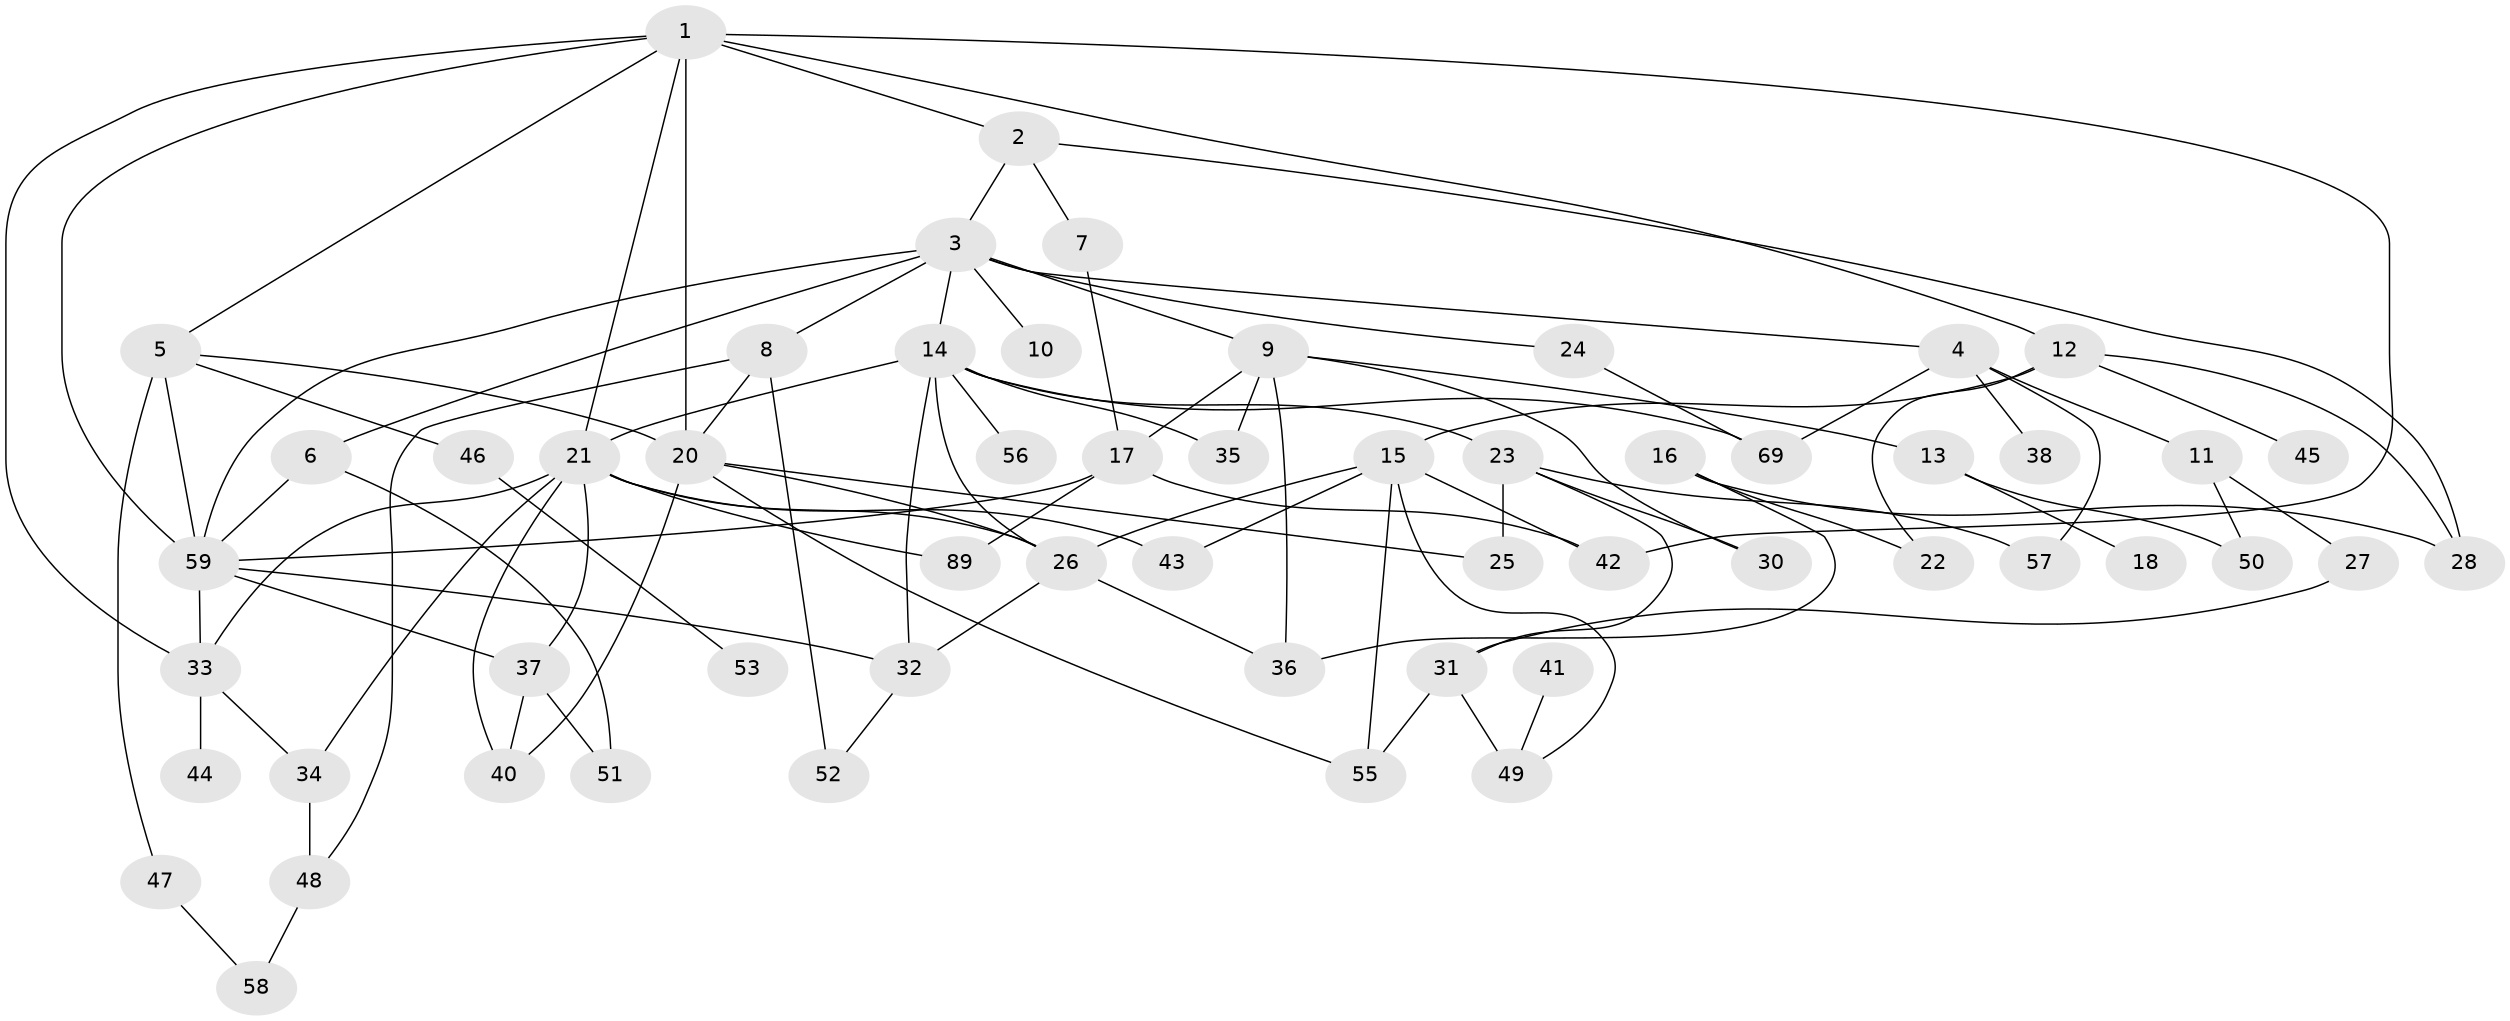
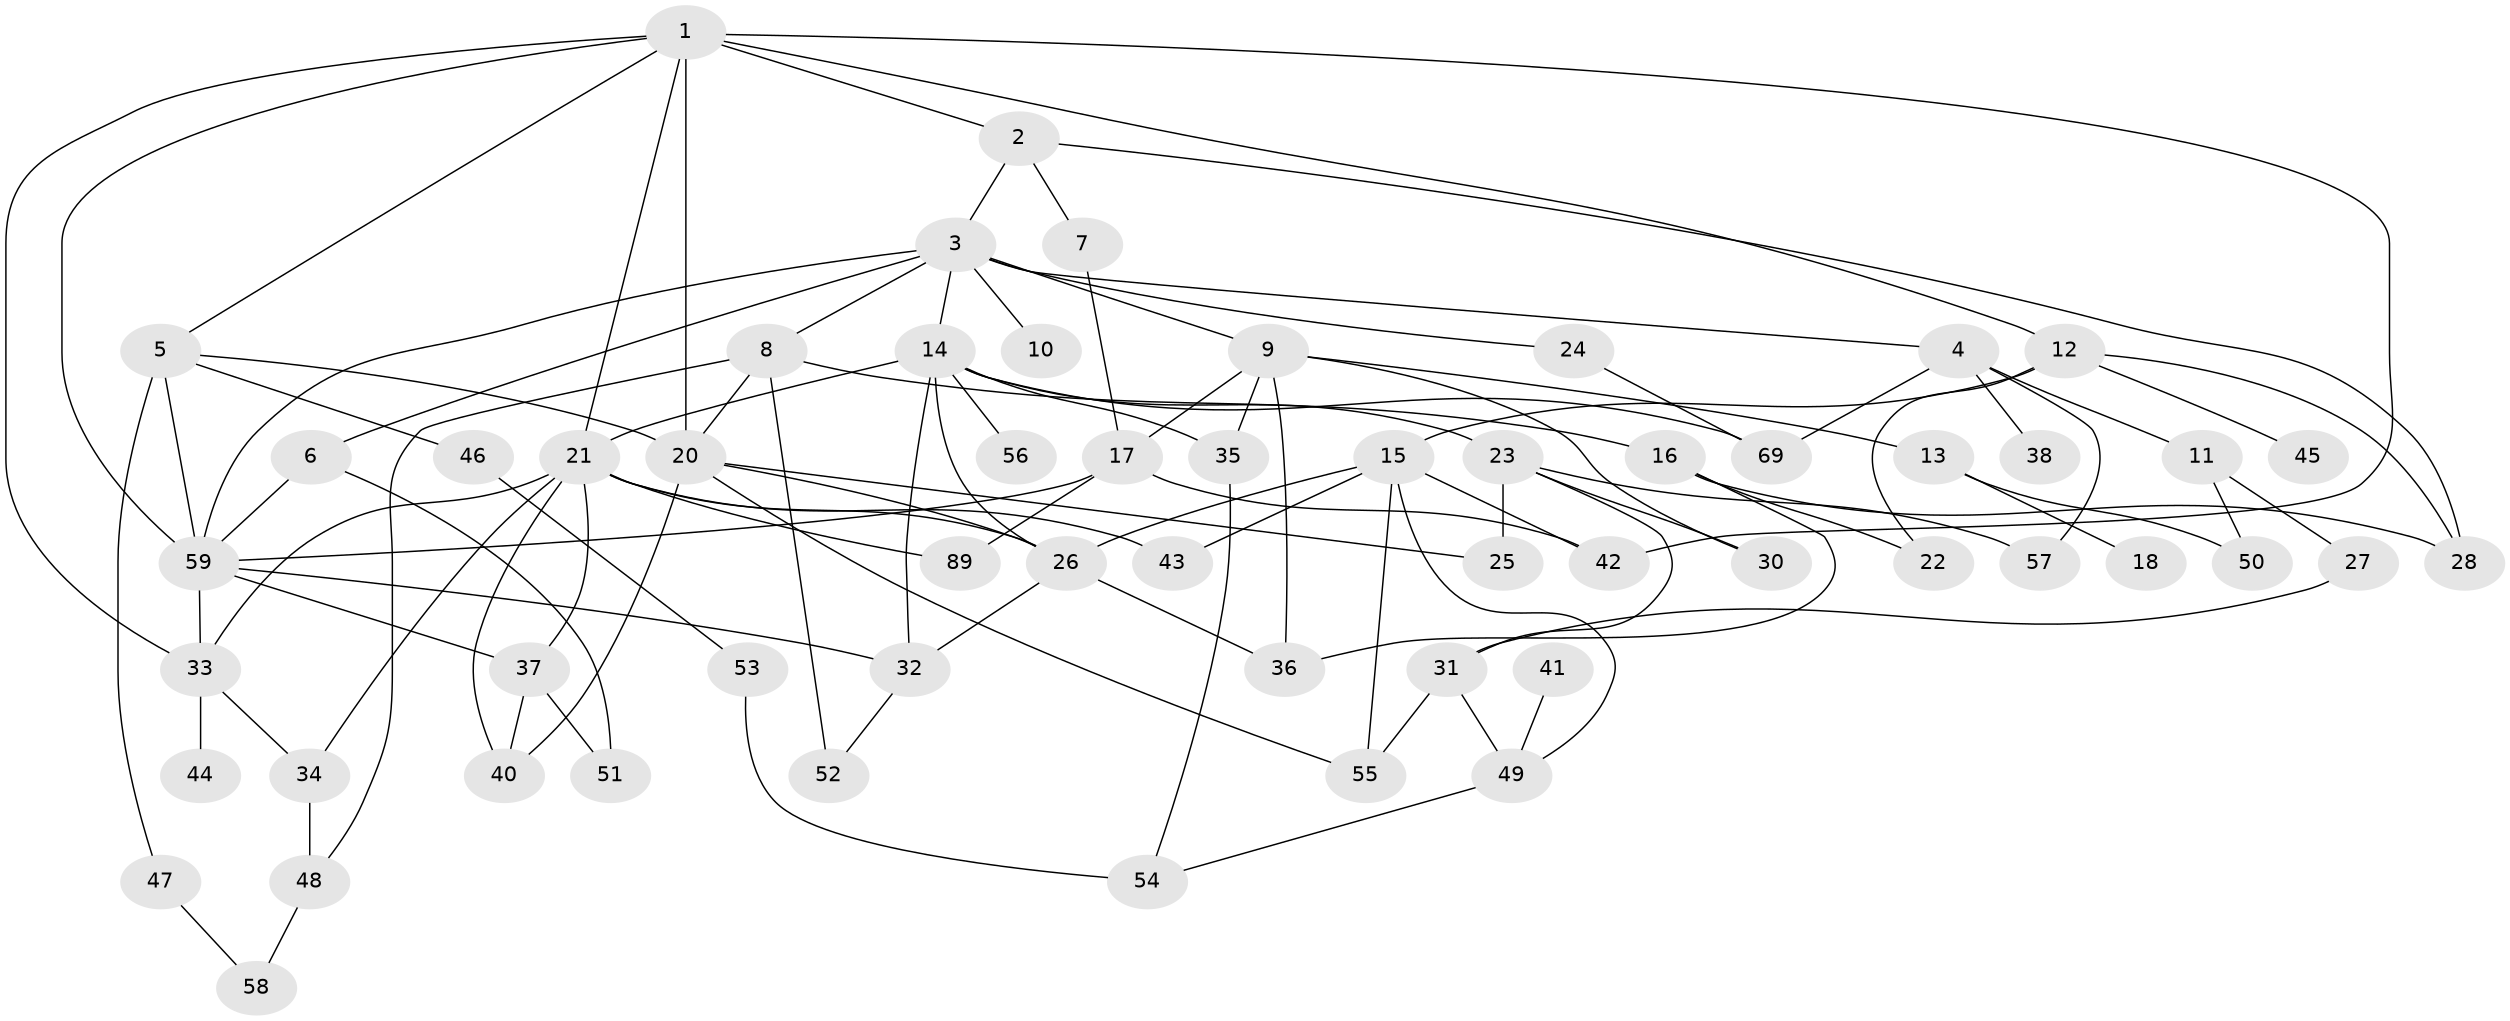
none -> (1424, 414)
none -> (1148, 882)
